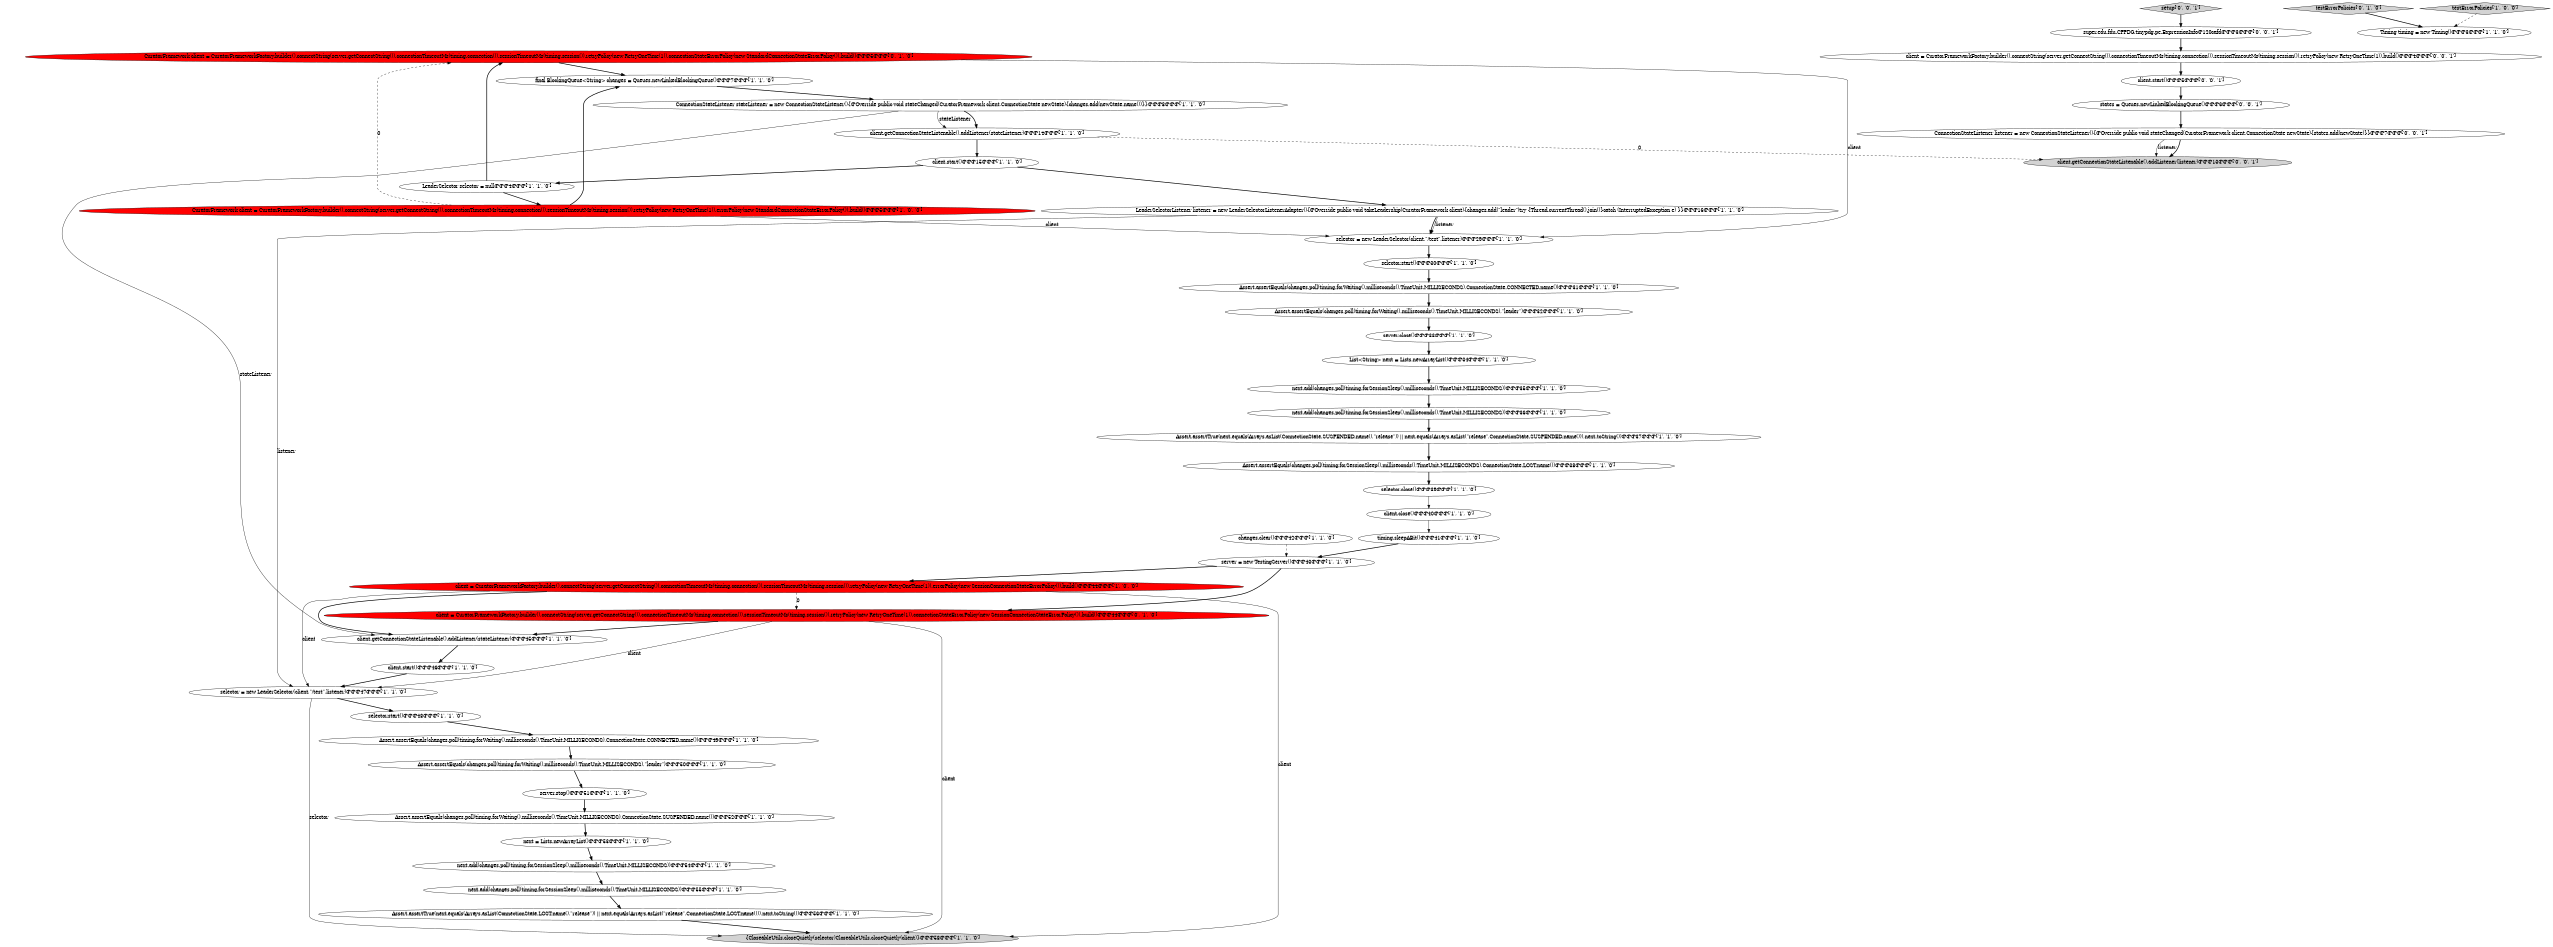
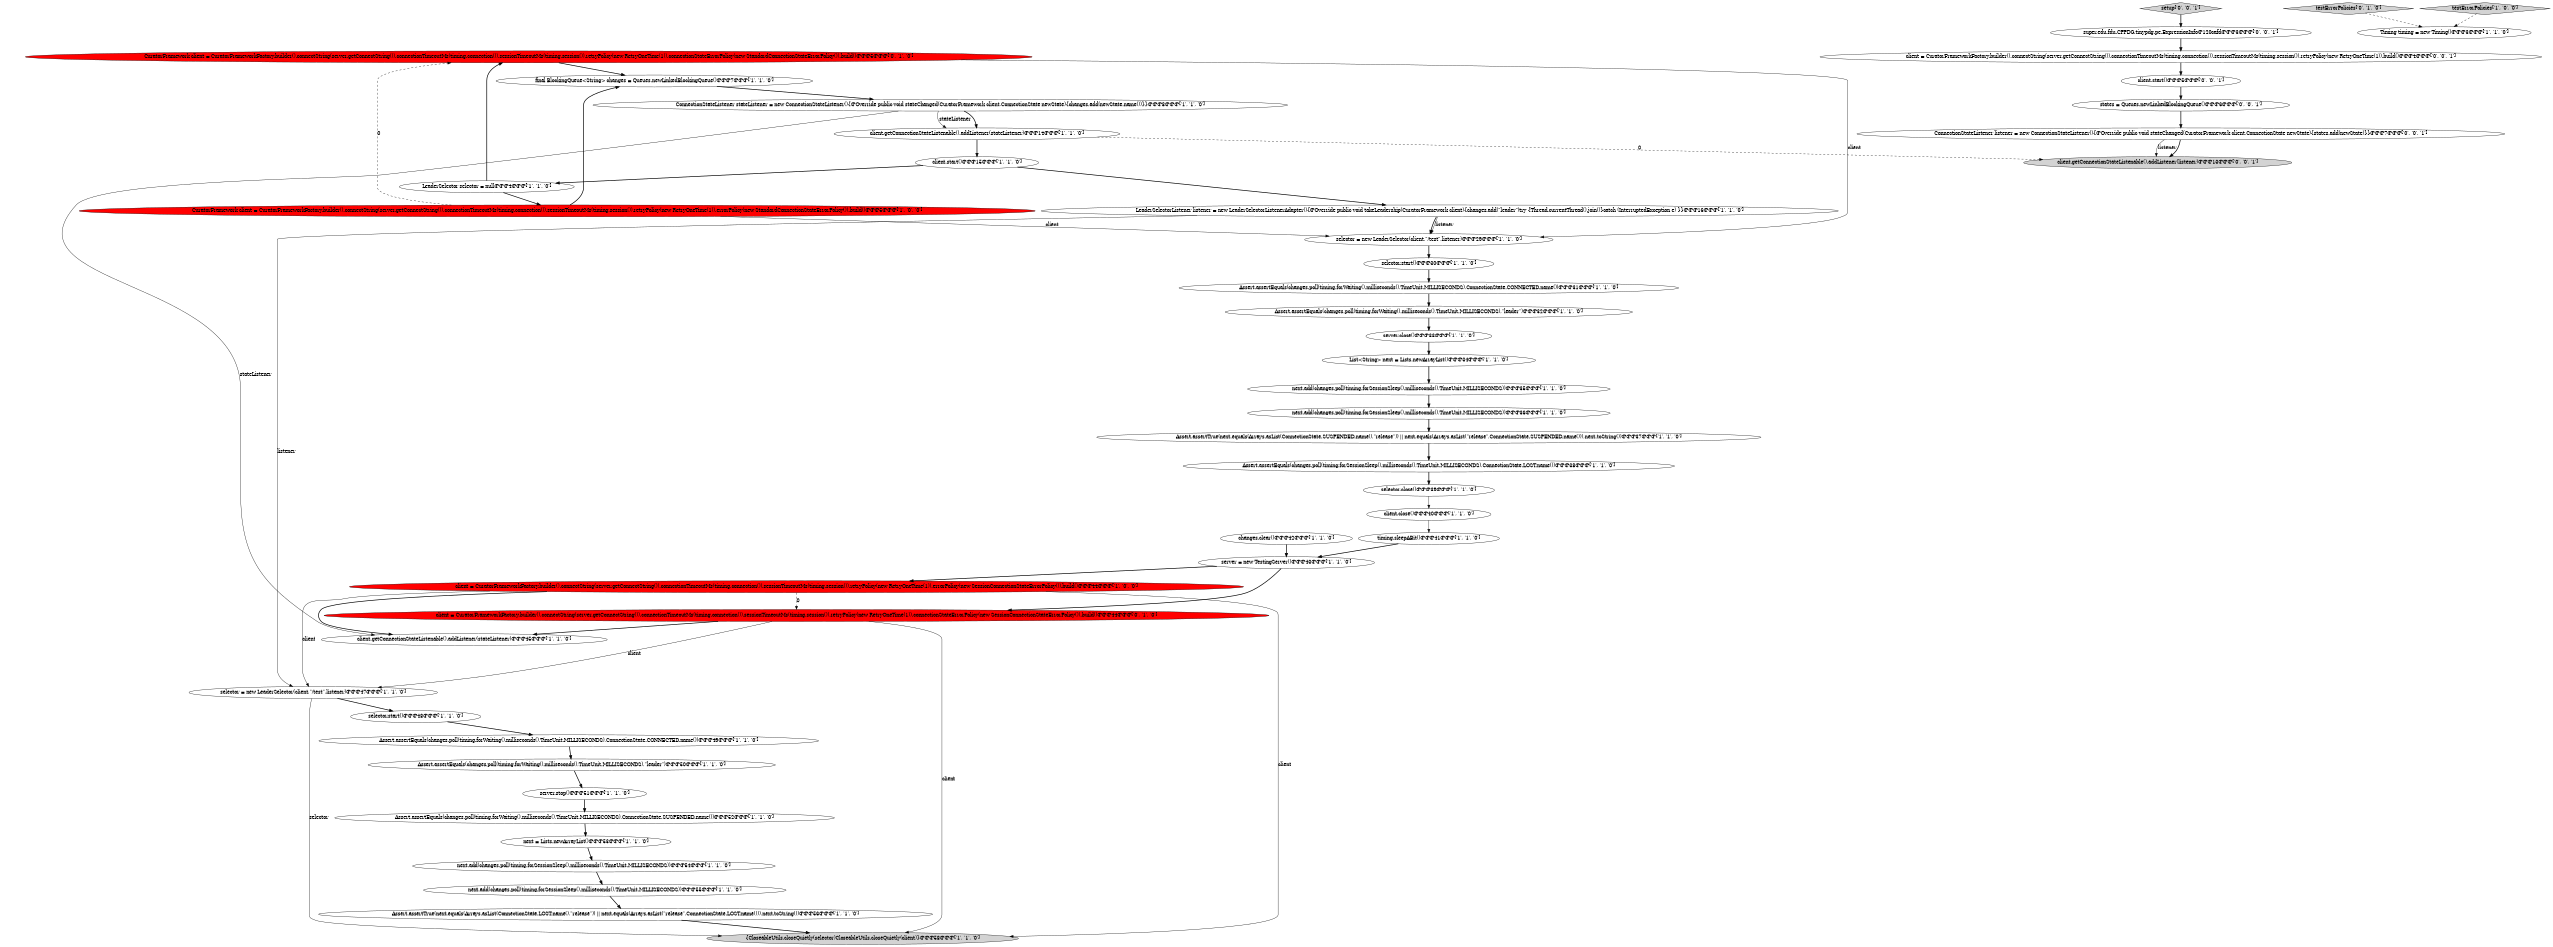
(2392, 20) -> (2392, 20)
(1286, 549) -> (1286, 549)
(433, 668) -> none
